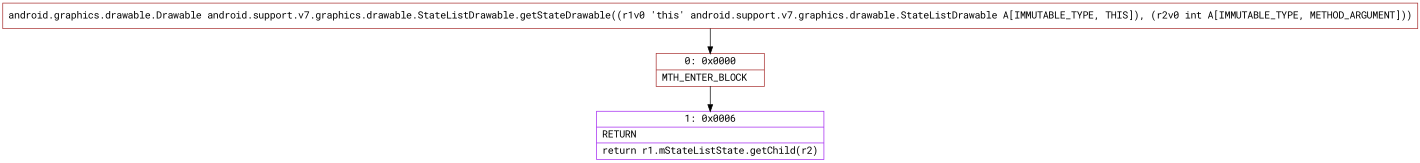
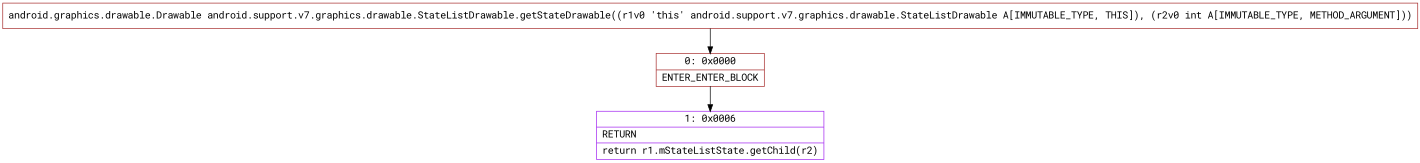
(704, 78) -> (710, 78)
